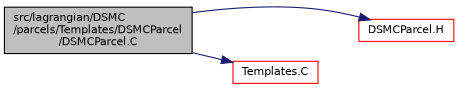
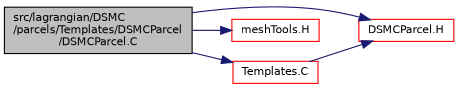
none -> (275, 30)
none -> (335, 53)
